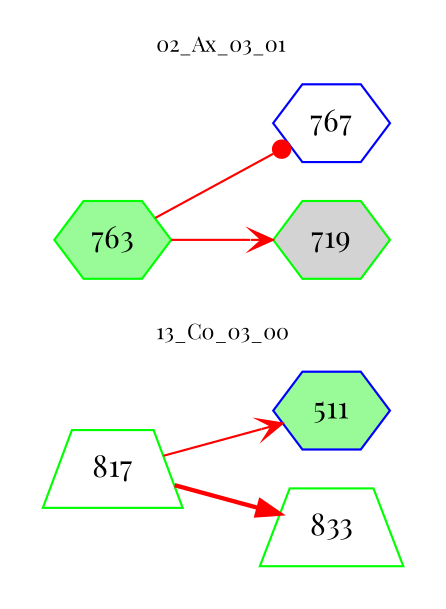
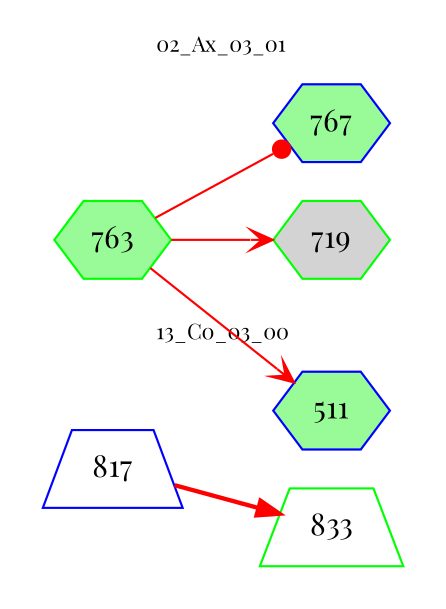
(332, 123) -> (332, 123)
(213, 442) -> (226, 329)
(113, 469) -> (113, 469)
